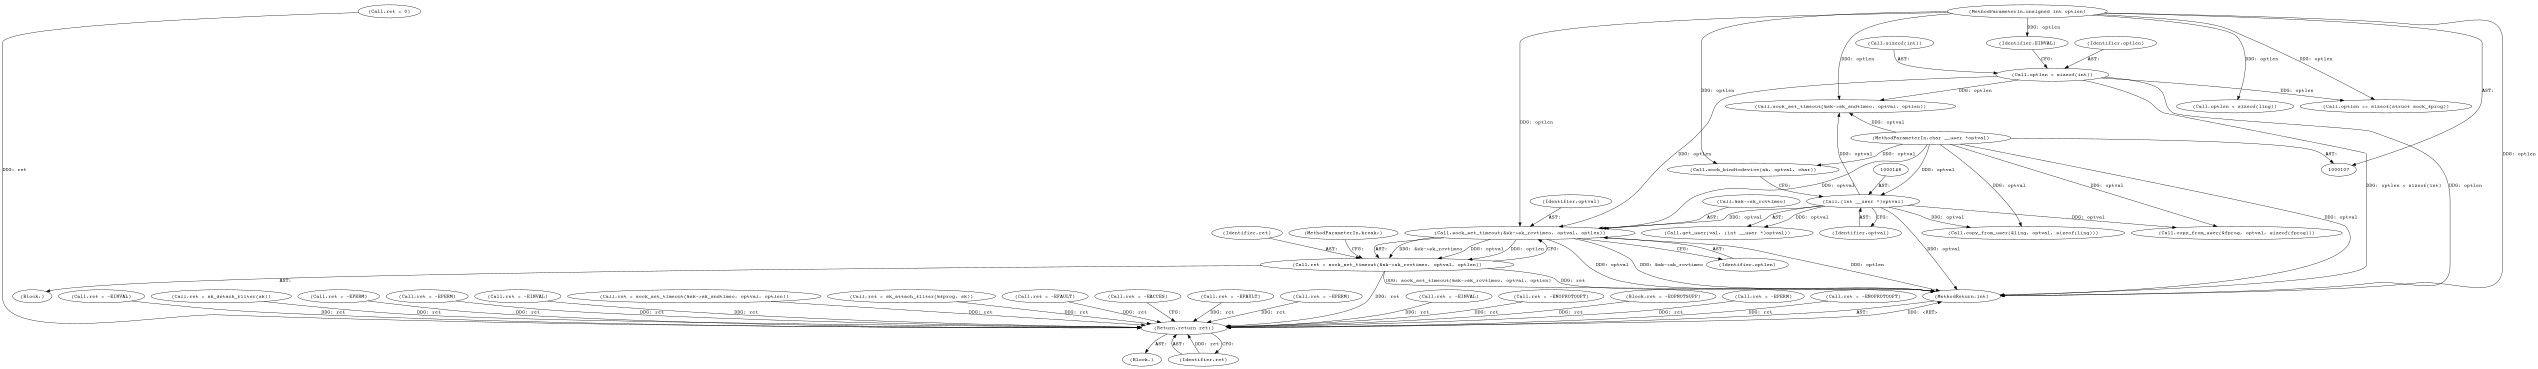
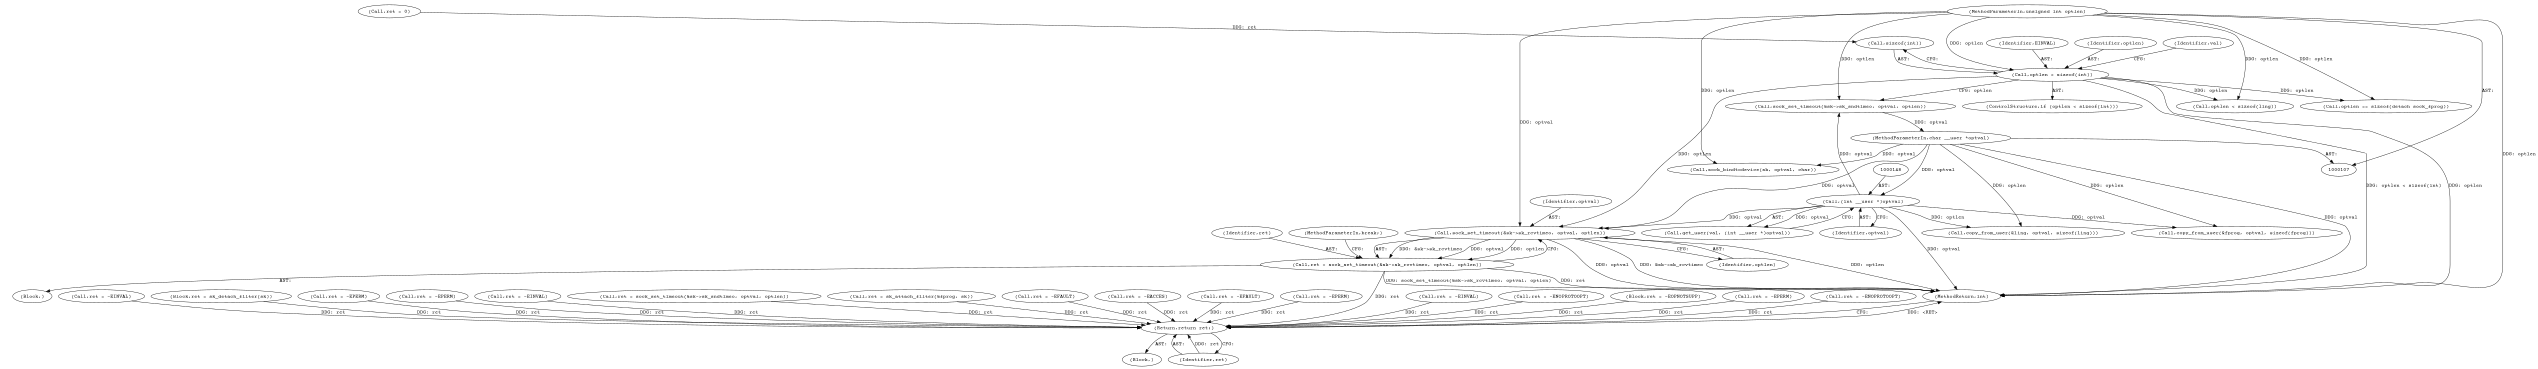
(2027, 25) -> (1951, 50)
none -> (2198, 43)
(2049, 59) -> (2049, 59)
none -> (1953, 67)
none -> (2160, 86)
(1975, 91) -> (1975, 91)
none -> (2052, 106)
(2386, 106) -> (2386, 106)
(1537, 122) -> (1537, 122)
(1873, 126) -> (1903, 119)
(2009, 185) -> (2009, 185)
(2107, 185) -> (2107, 185)
(1789, 191) -> (1821, 222)
(1751, 201) -> none
(1948, 217) -> (1948, 217)
(221, 296) -> (221, 296)
(1176, 312) -> (1176, 312)
(1864, 312) -> (1864, 312)
(258, 316) -> (1136, 27)
